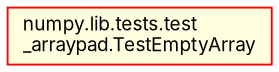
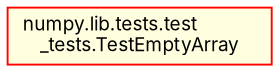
(140, 36) -> (140, 36)
